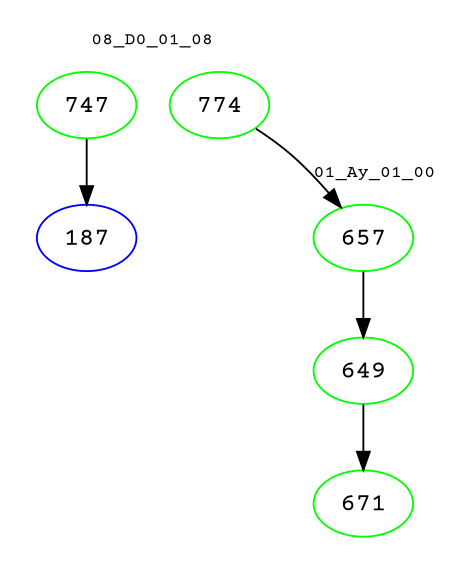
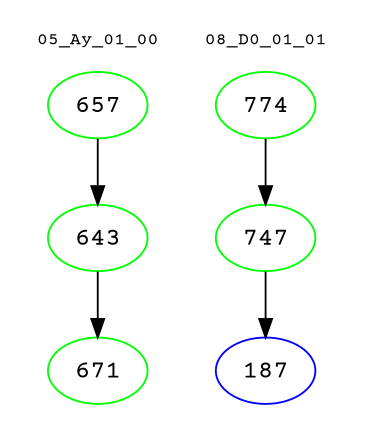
(153, 40) -> (267, 40)
(375, 172) -> (99, 40)
(311, 173) -> (266, 162)
(363, 371) -> (98, 238)
